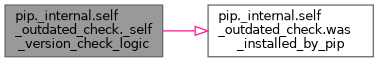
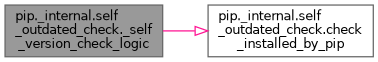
(291, 31) -> (291, 31)
